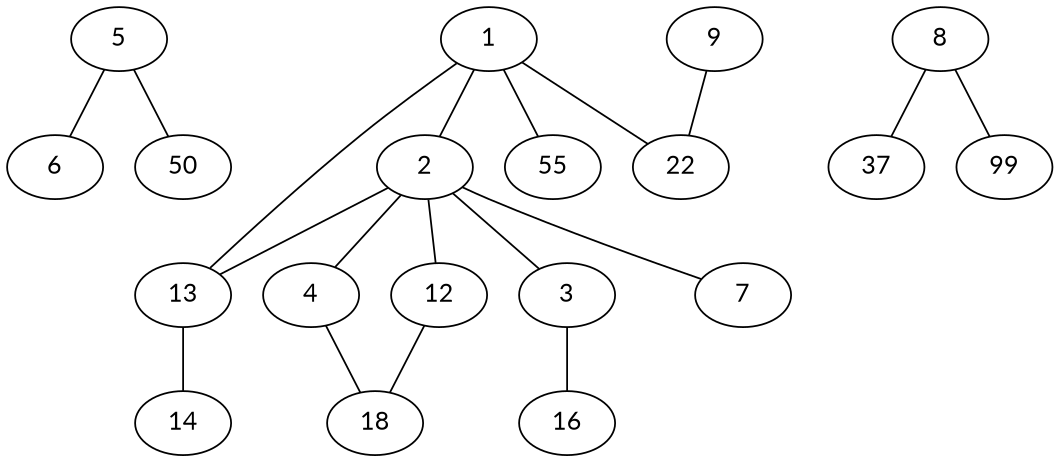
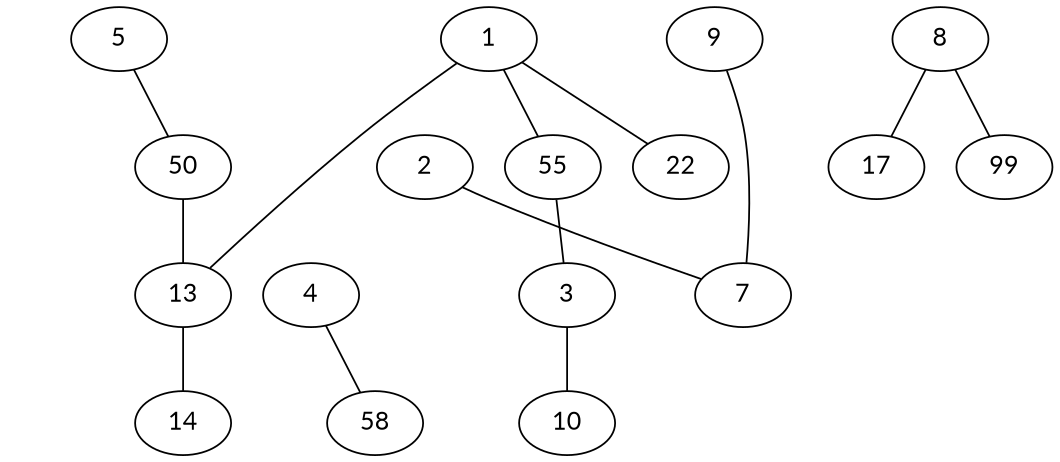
(457, 103) -> none
(698, 103) -> (748, 166)
(55, 167) -> none
(876, 167) -> (876, 167)
(304, 231) -> (183, 231)
(368, 231) -> none
(496, 231) -> (561, 241)
(439, 295) -> none
(375, 423) -> (375, 423)
(567, 423) -> (567, 423)
